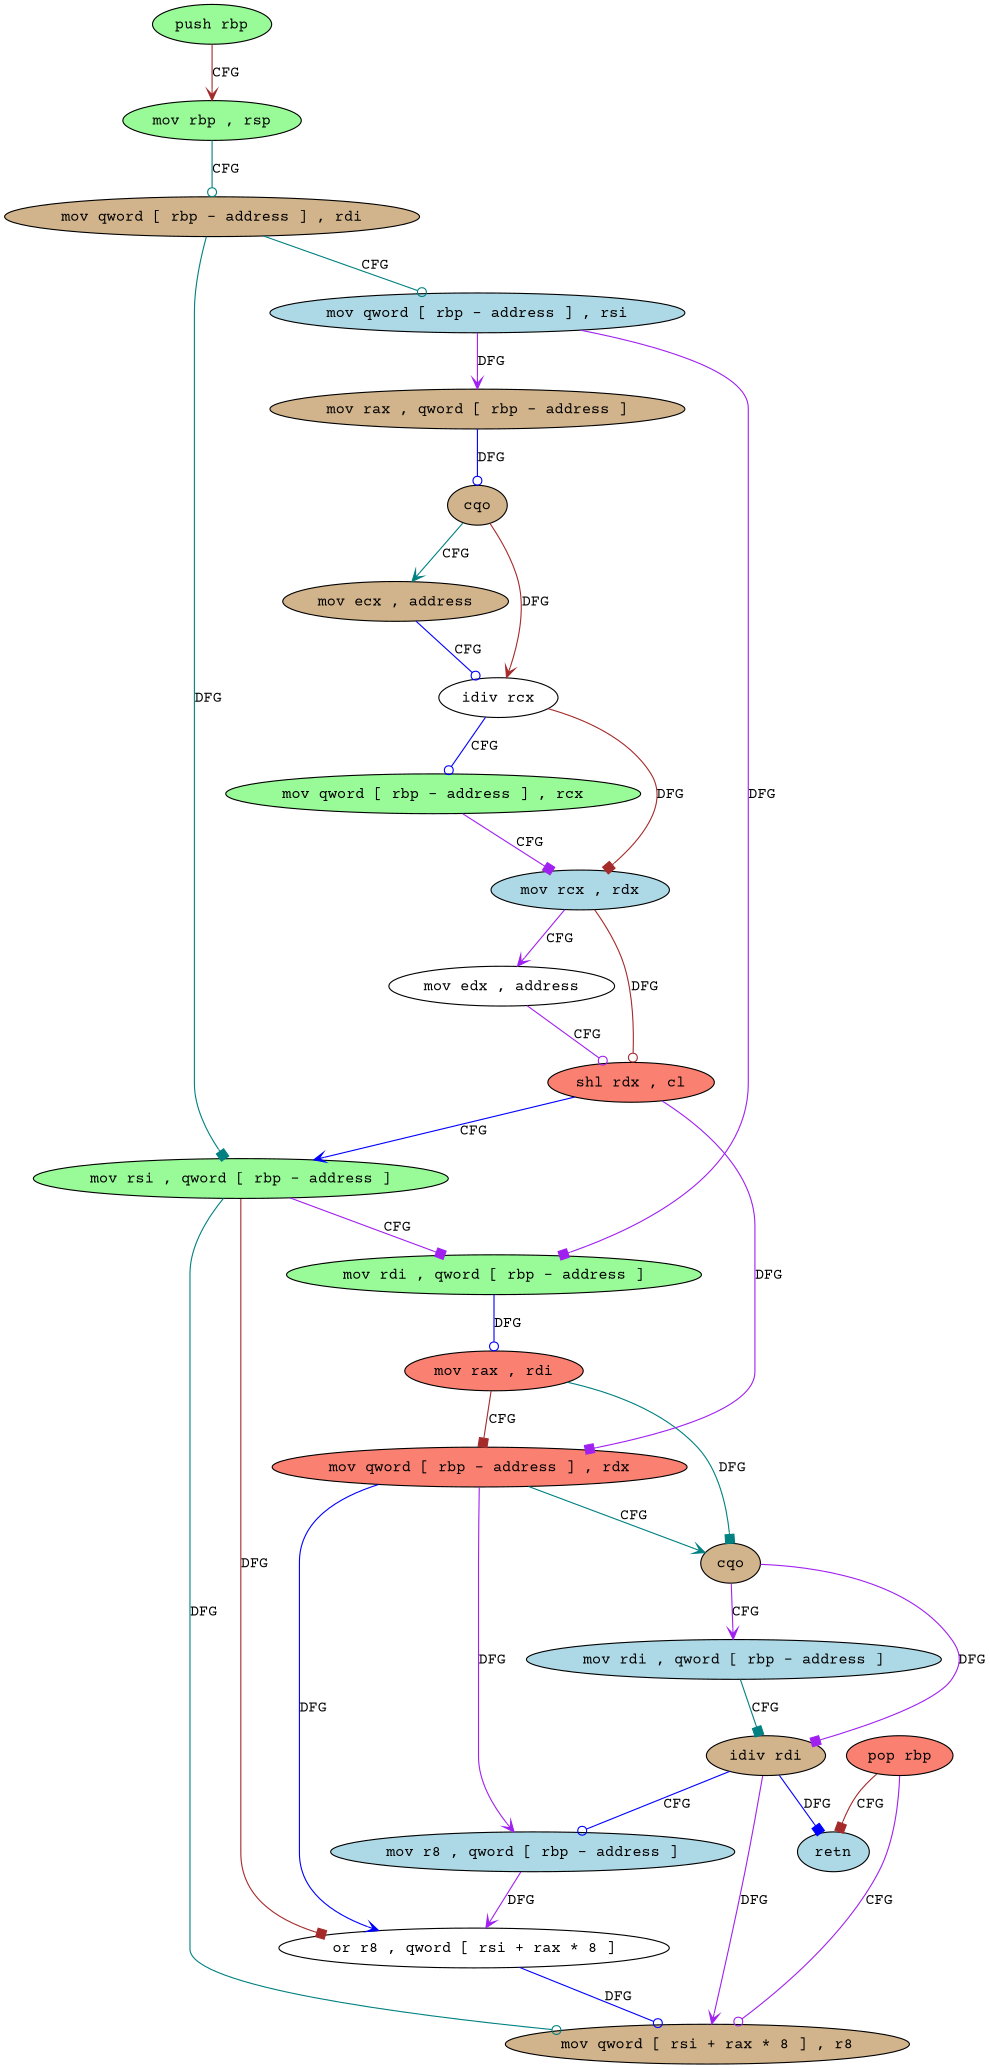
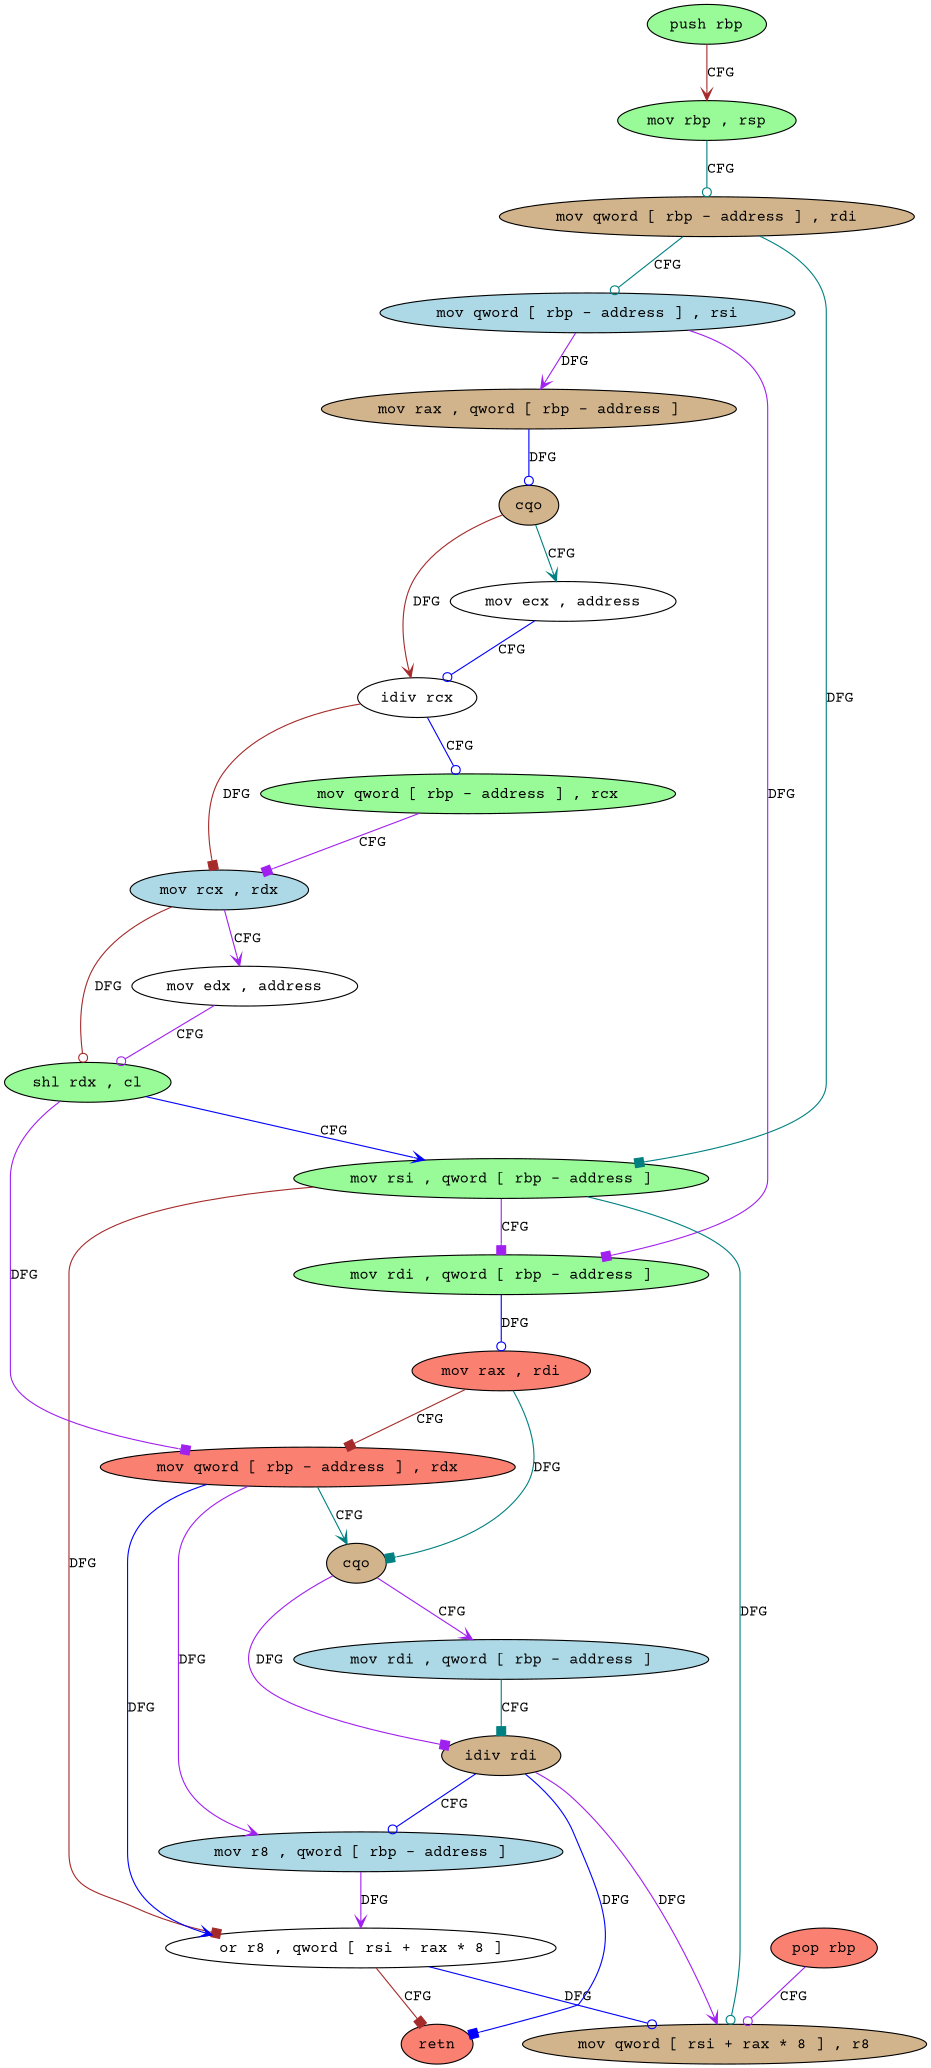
(396, 601) -> (563, 601)
(631, 1082) -> (88, 1082)
(857, 1795) -> (396, 1993)
(833, 1852) -> (437, 2044)
